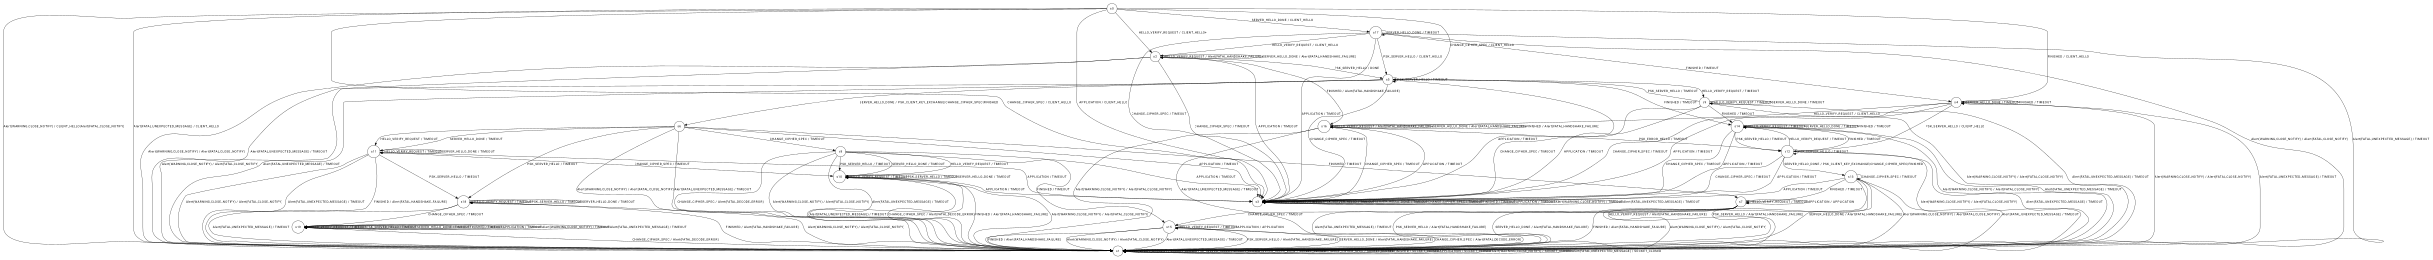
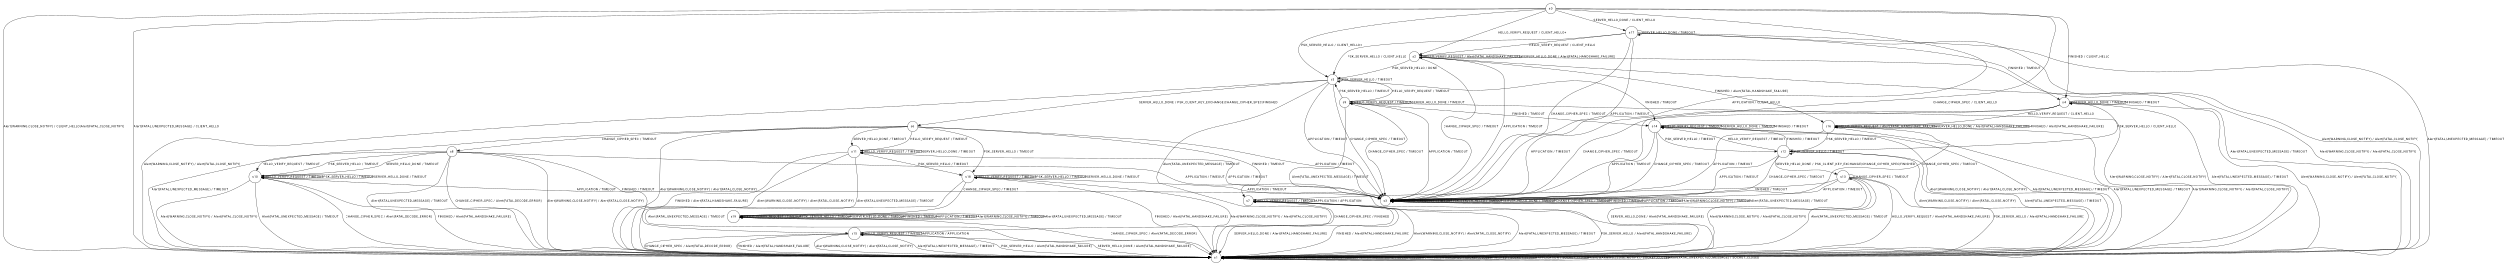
(1482, 45) -> (1332, 45)
(1664, 139) -> (1852, 139)
(594, 163) -> none
none -> (1177, 184)
(1276, 214) -> (1362, 217)
